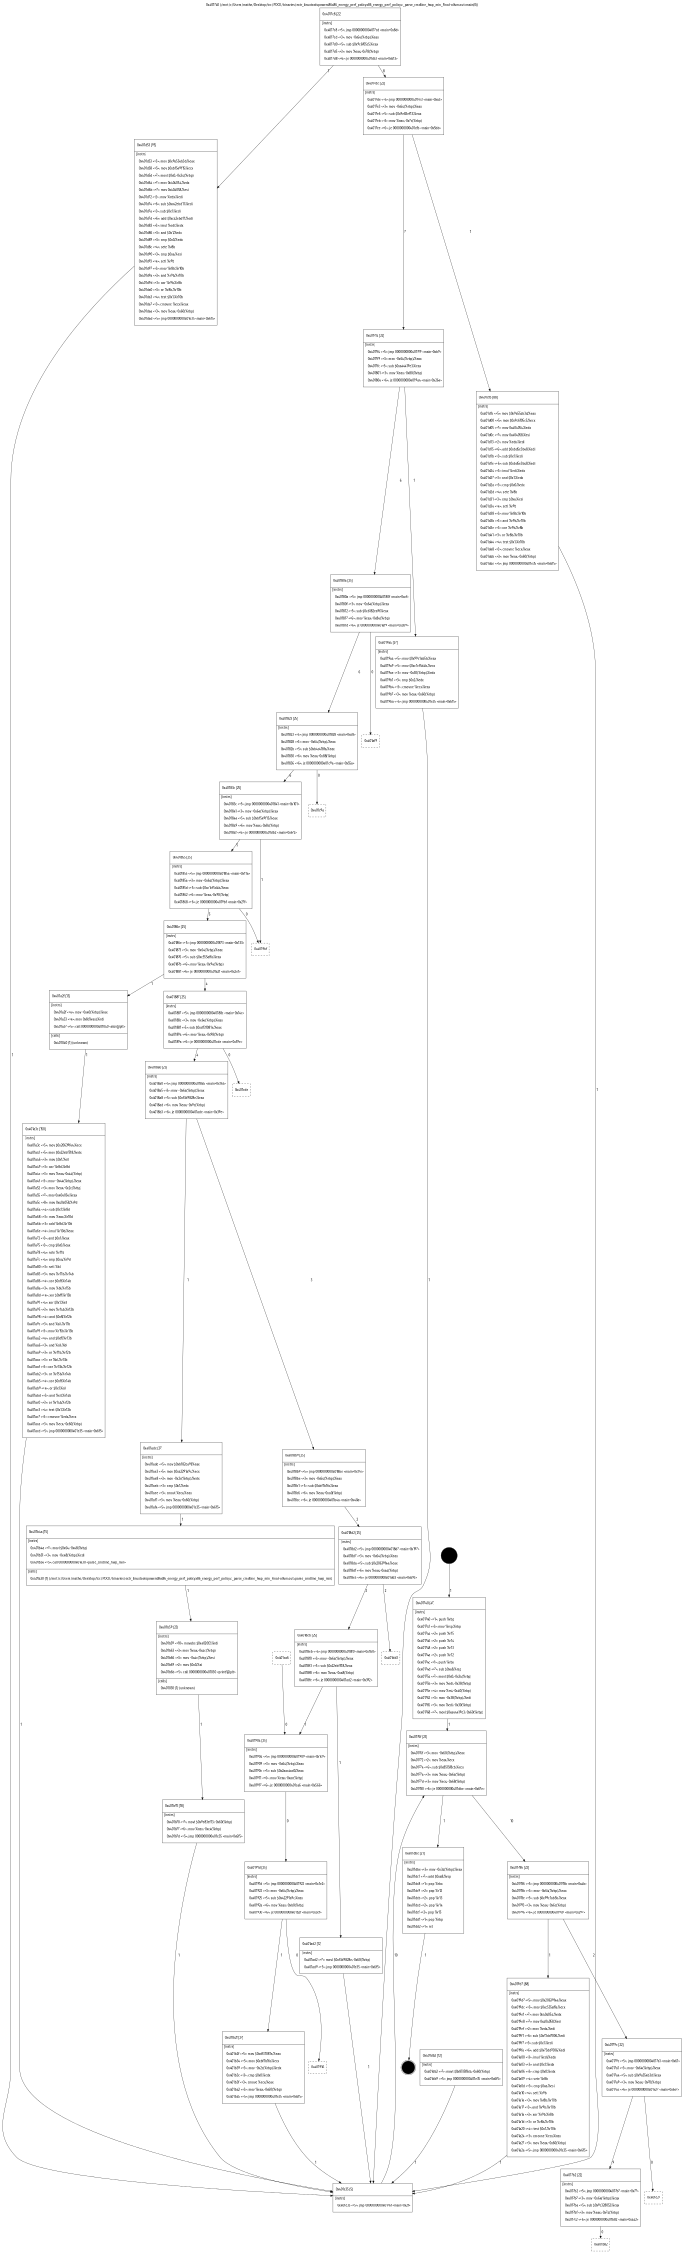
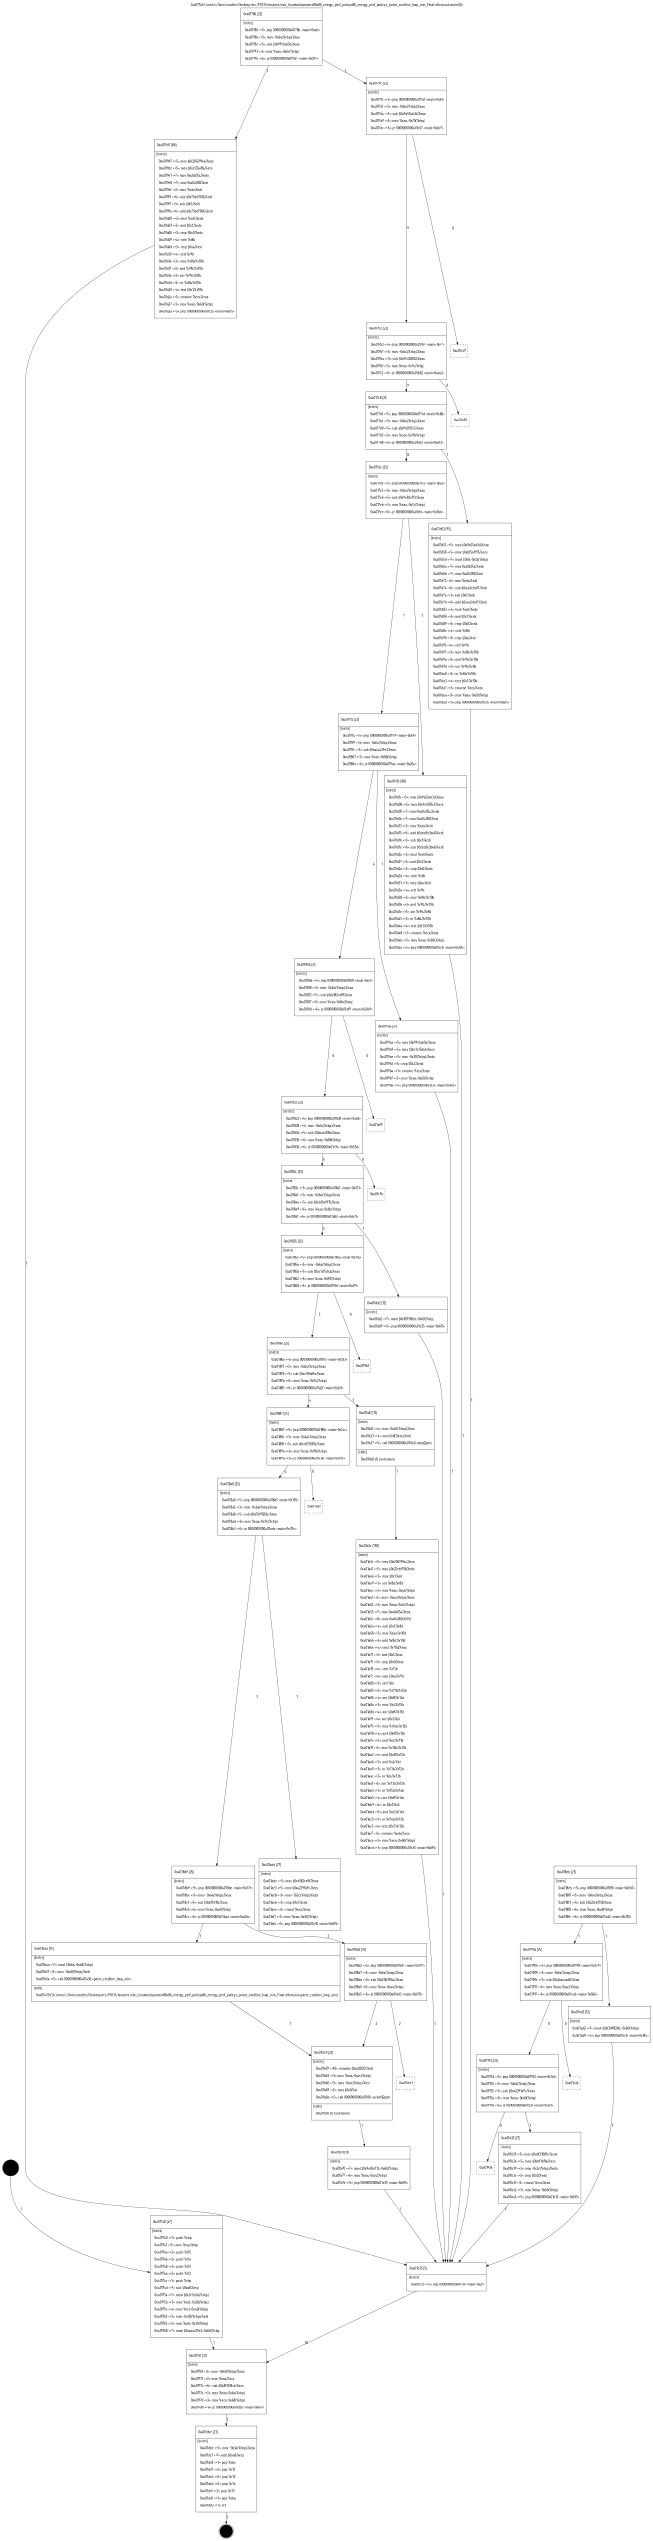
none -> (406, 385)
(260, 890) -> (380, 1257)
(181, 1519) -> (200, 1932)
(359, 1606) -> (370, 2023)
(283, 1698) -> (563, 2038)
(498, 1828) -> none
